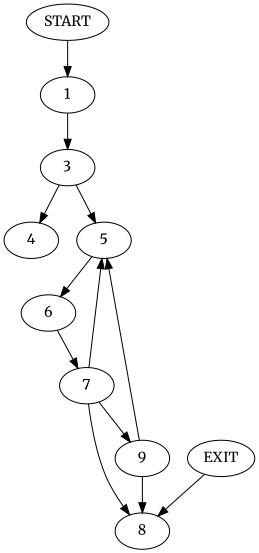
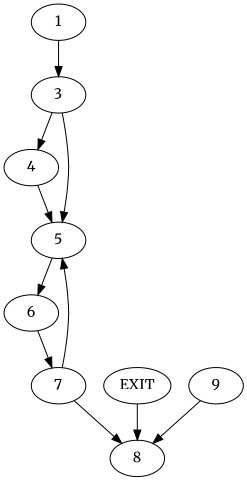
(68, 22) -> none
(124, 354) -> (43, 199)
(111, 418) -> none
